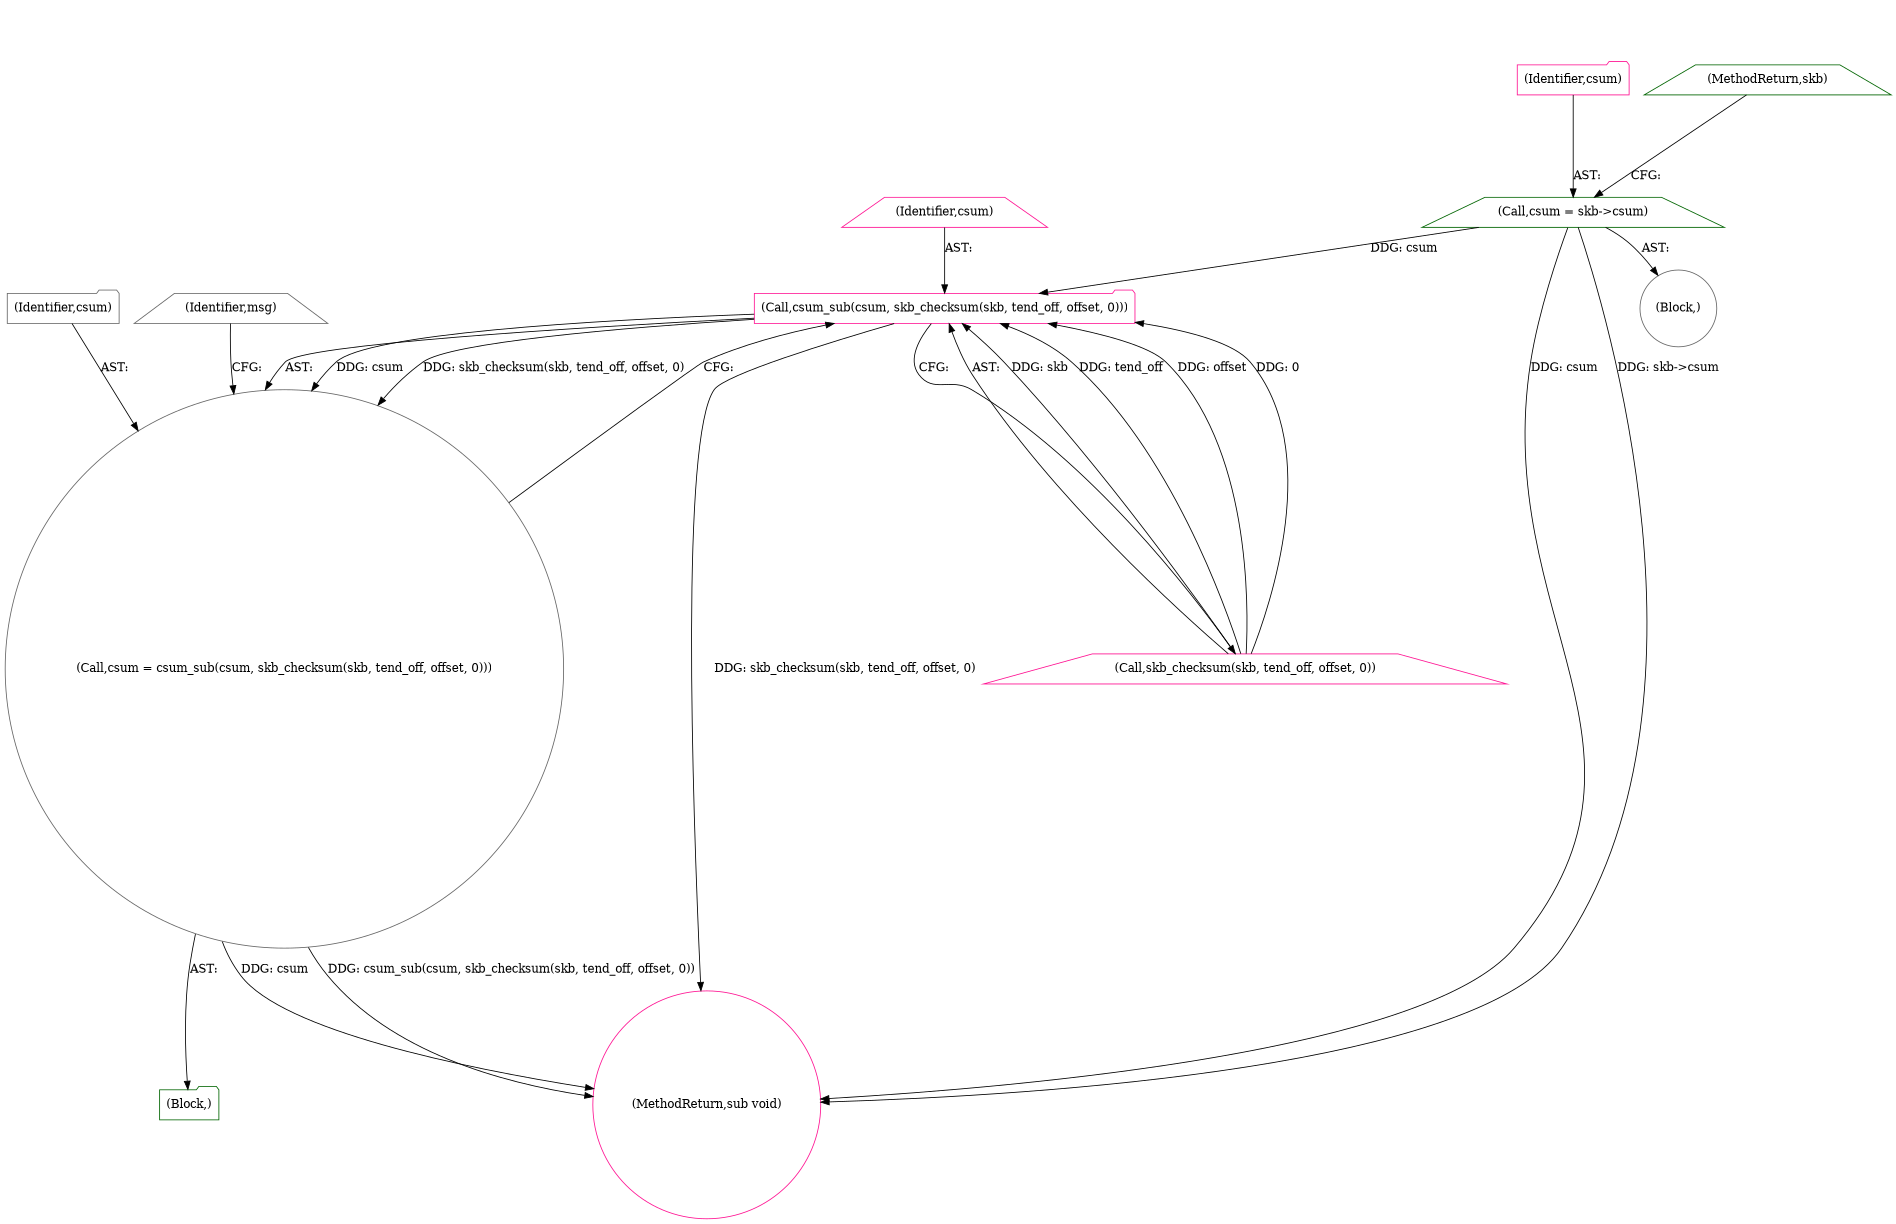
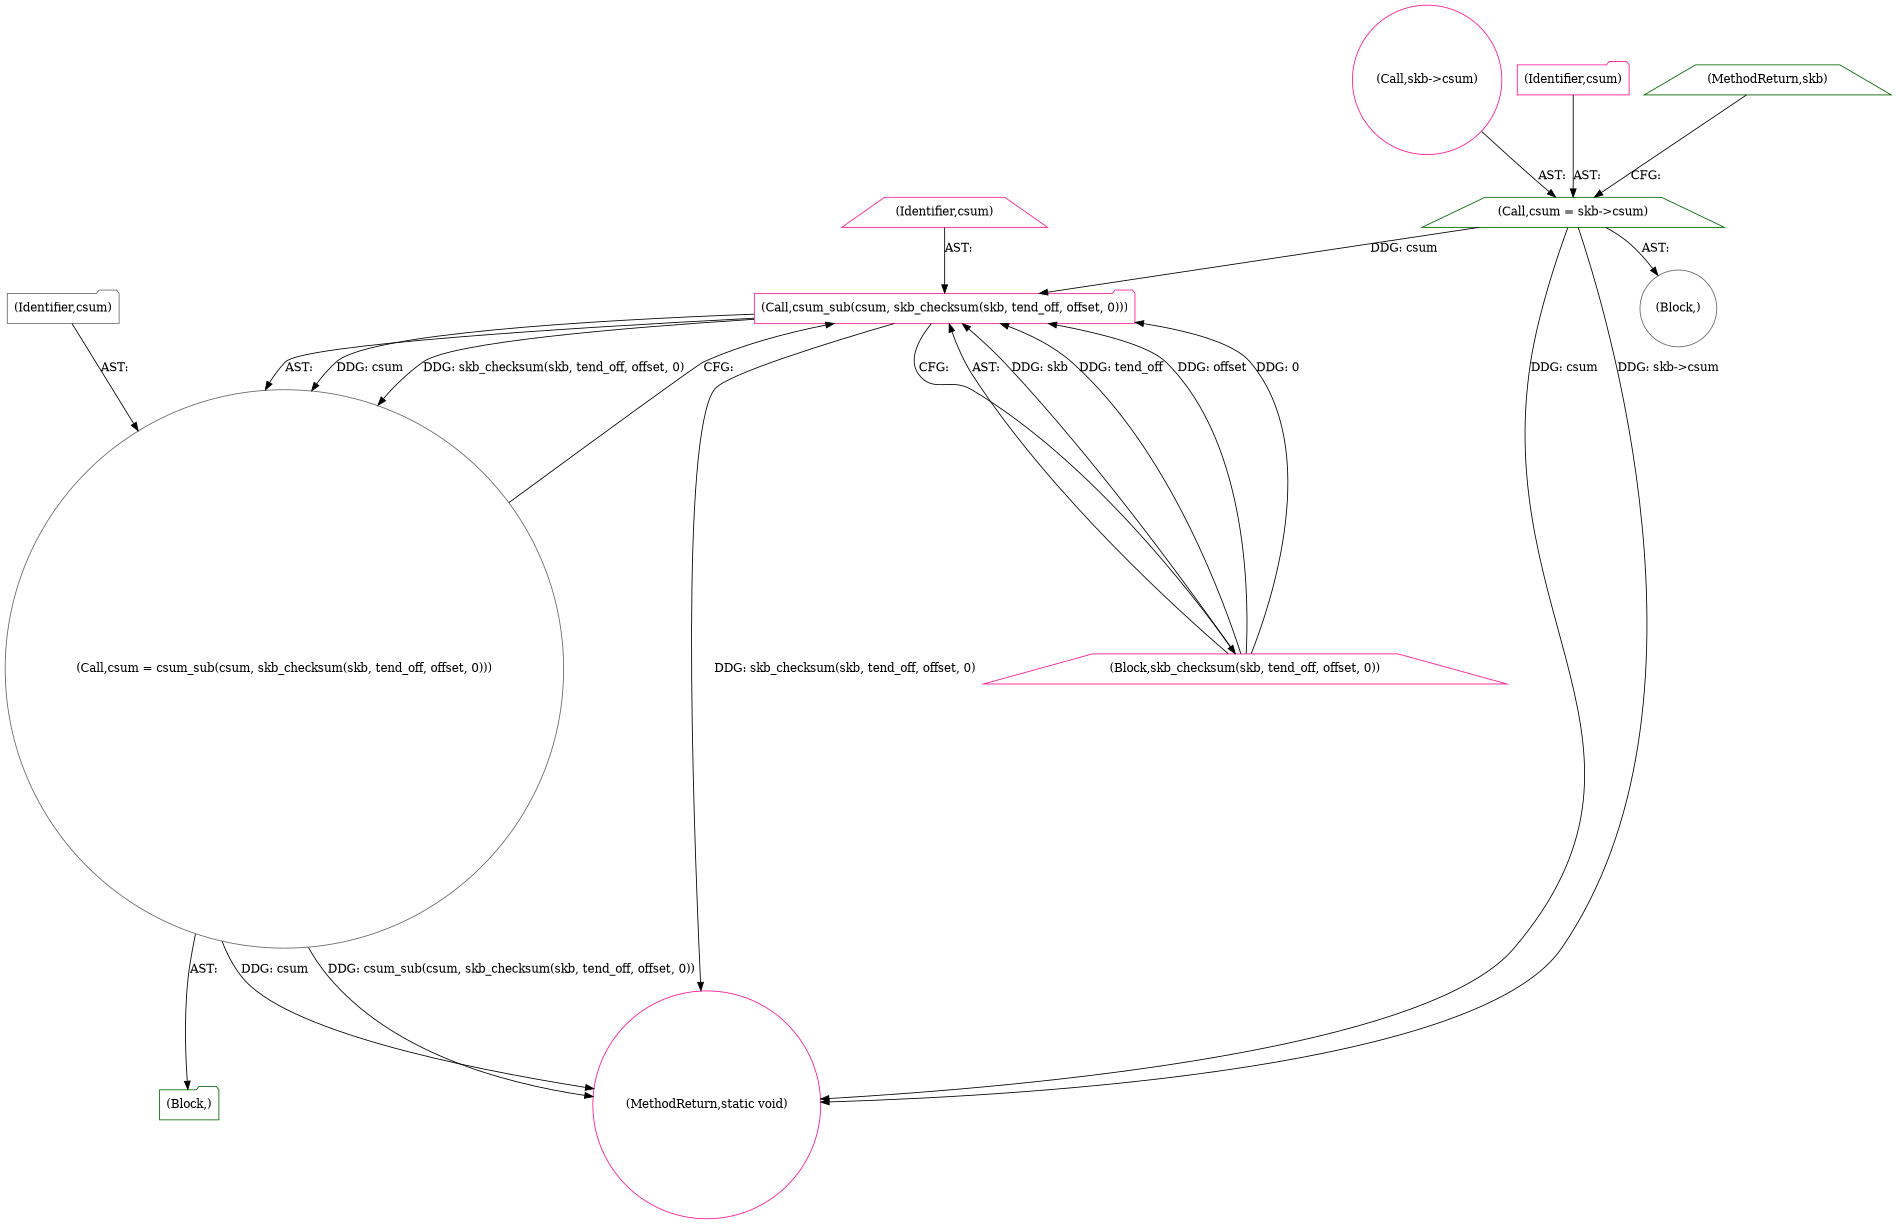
none -> (1427, 80)
(231, 308) -> none
(1245, 669) -> (1245, 669)
(707, 1105) -> (707, 1105)
